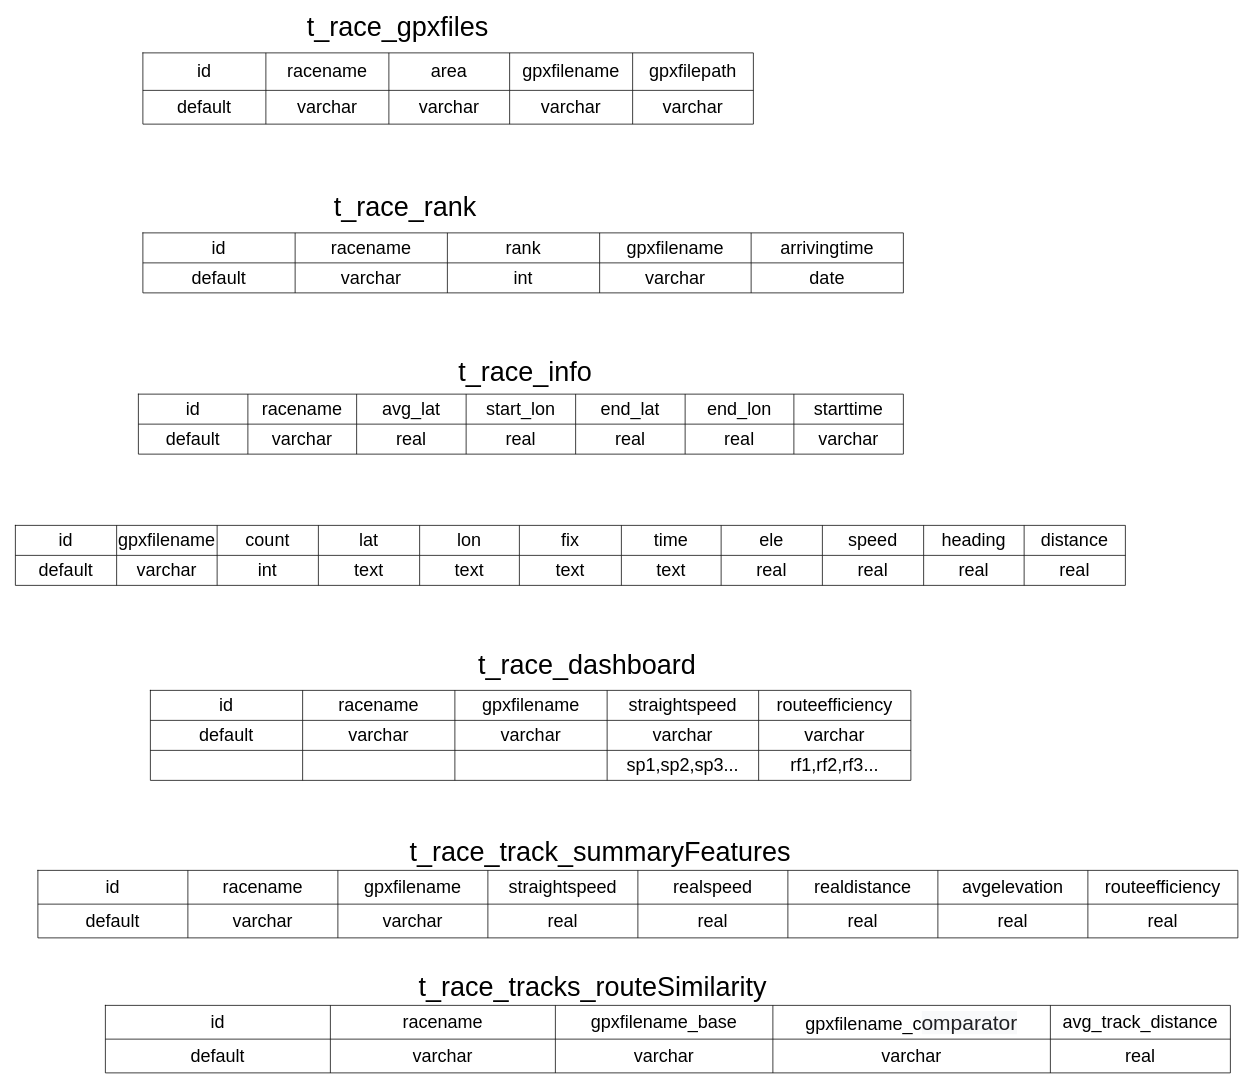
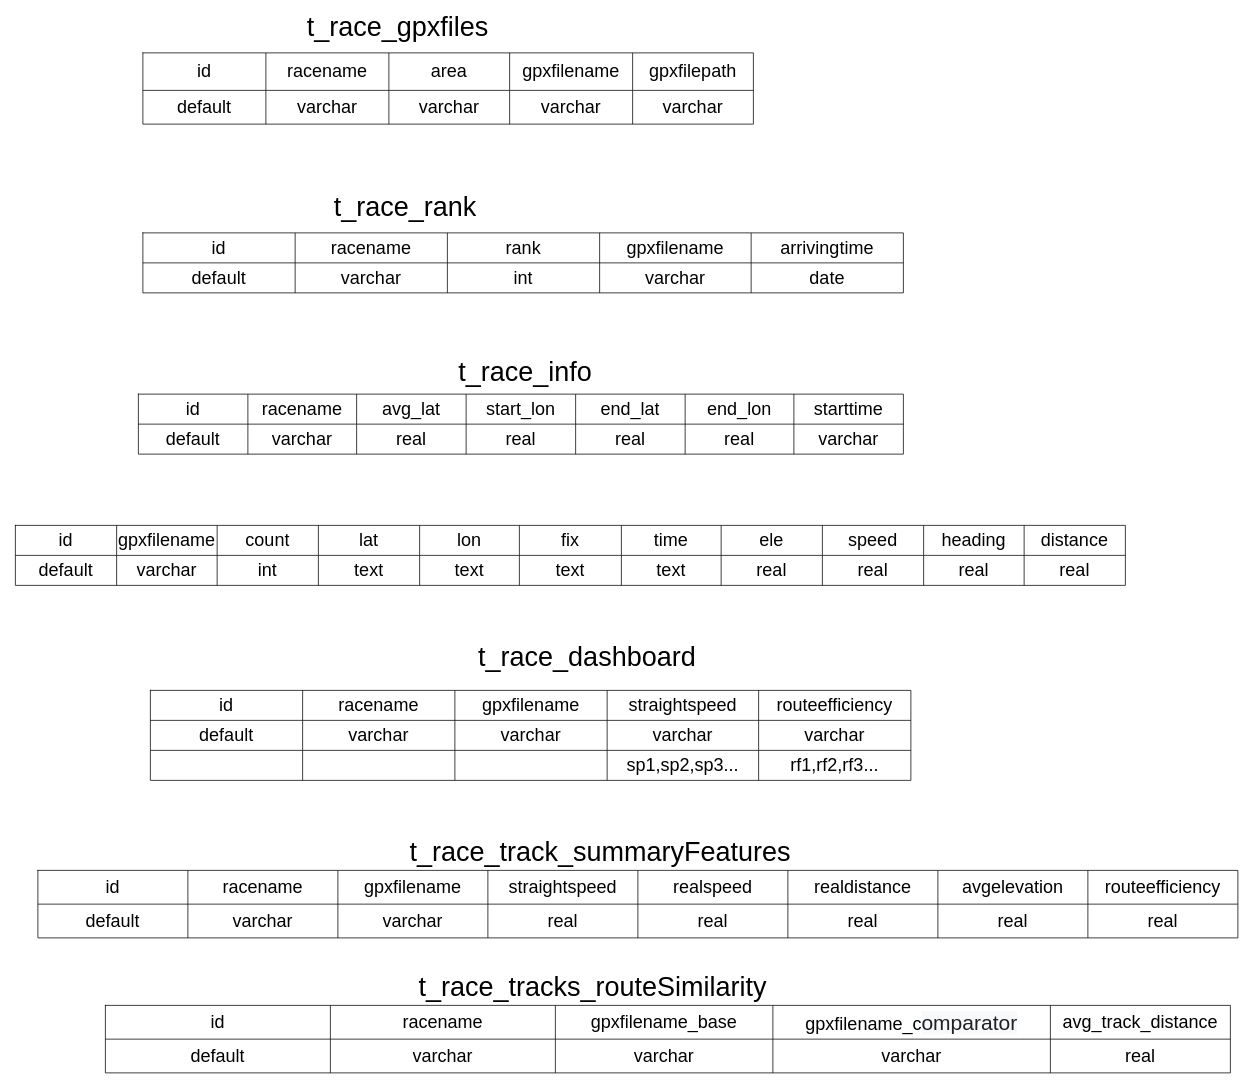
(587, 664) -> (587, 657)
